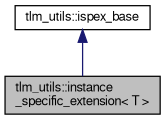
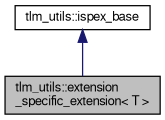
(83, 95) -> (83, 95)
